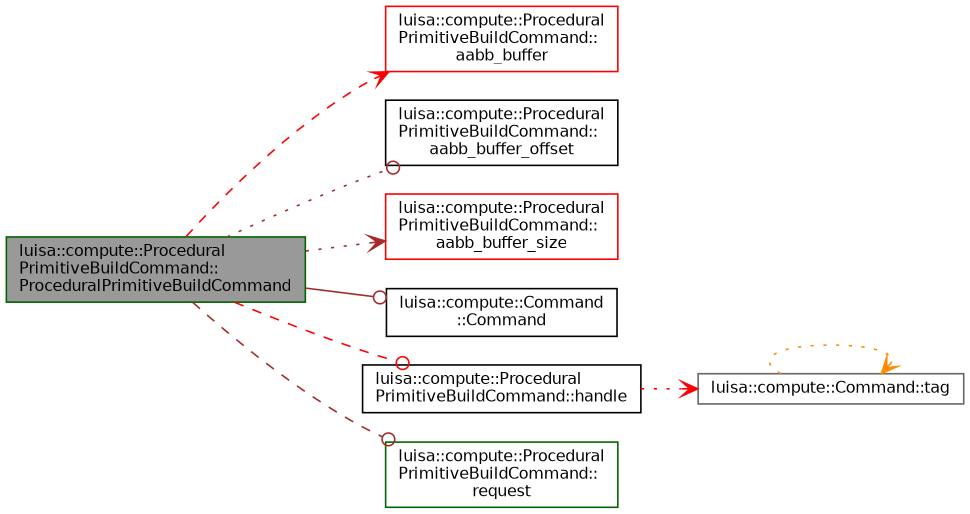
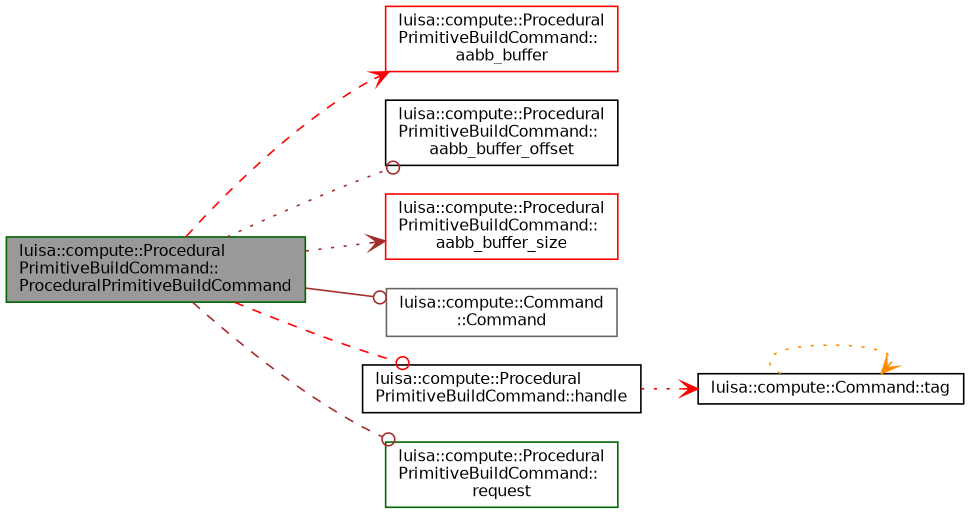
(502, 312) -> (502, 312)
(831, 389) -> (831, 389)
